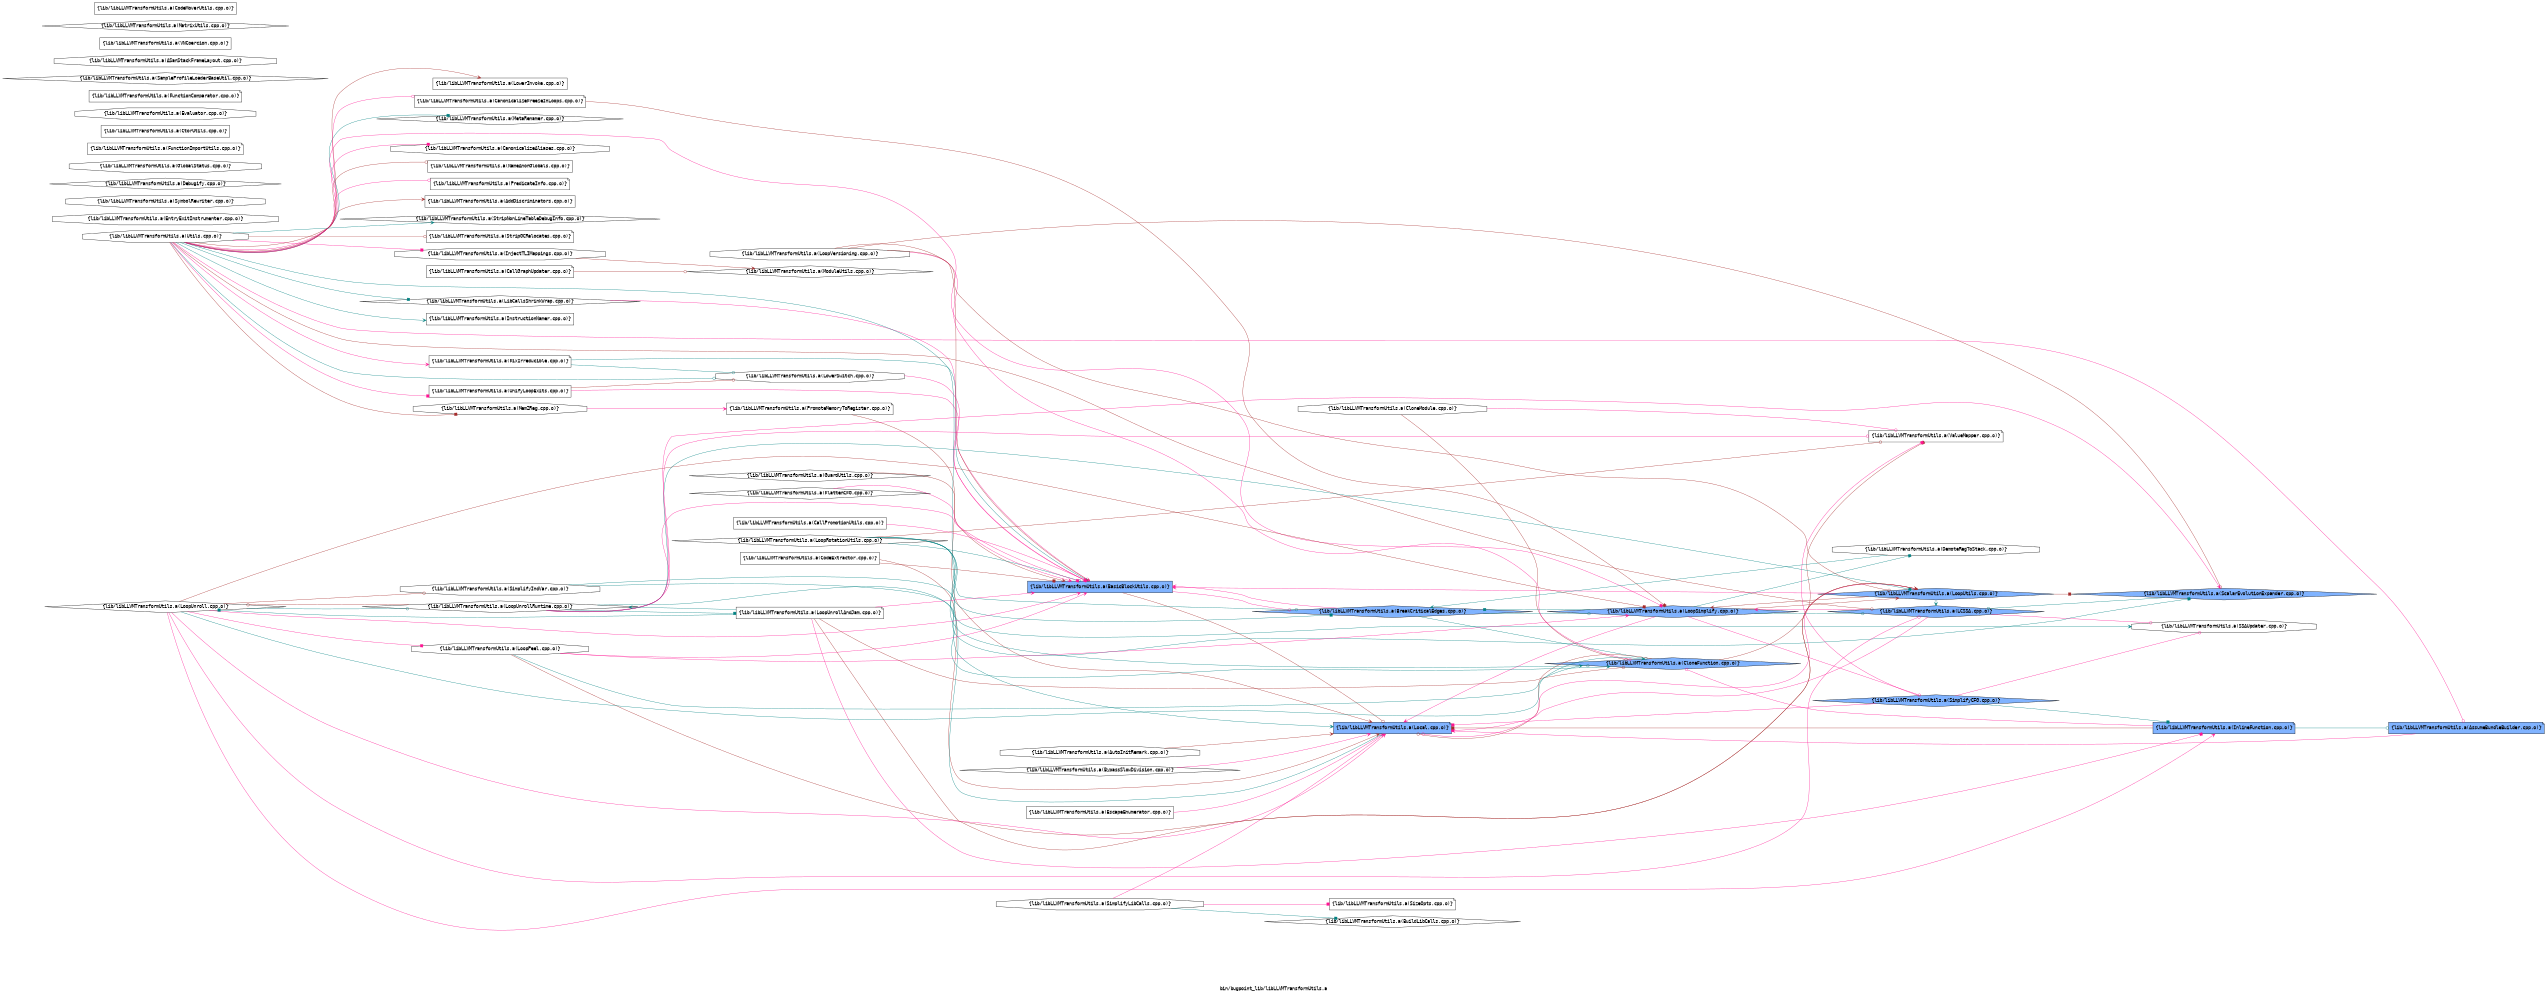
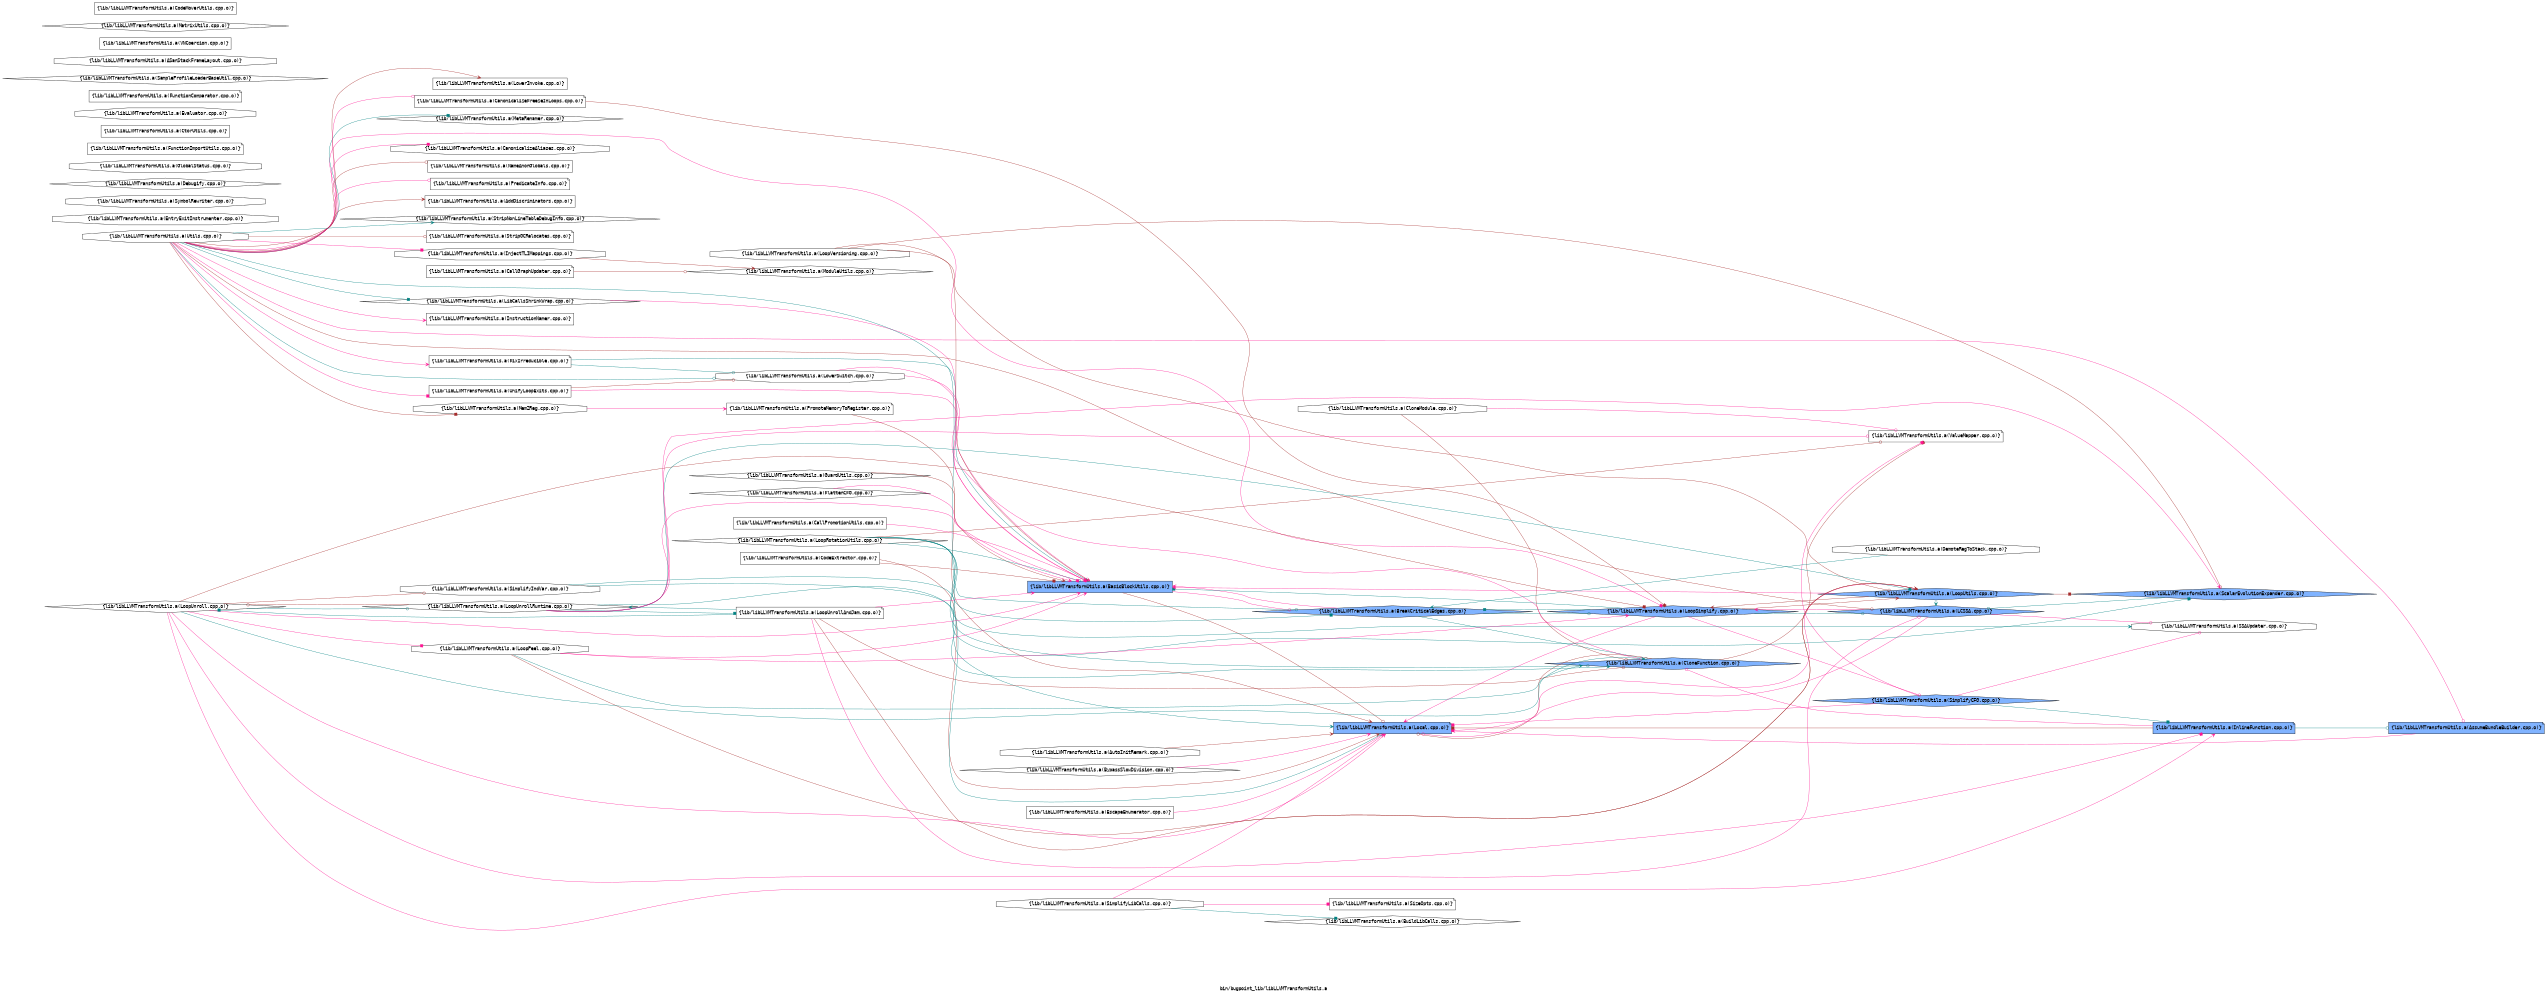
(295, 297) -> (295, 297)
(1242, 511) -> (1202, 555)
(1795, 583) -> (1399, 597)
